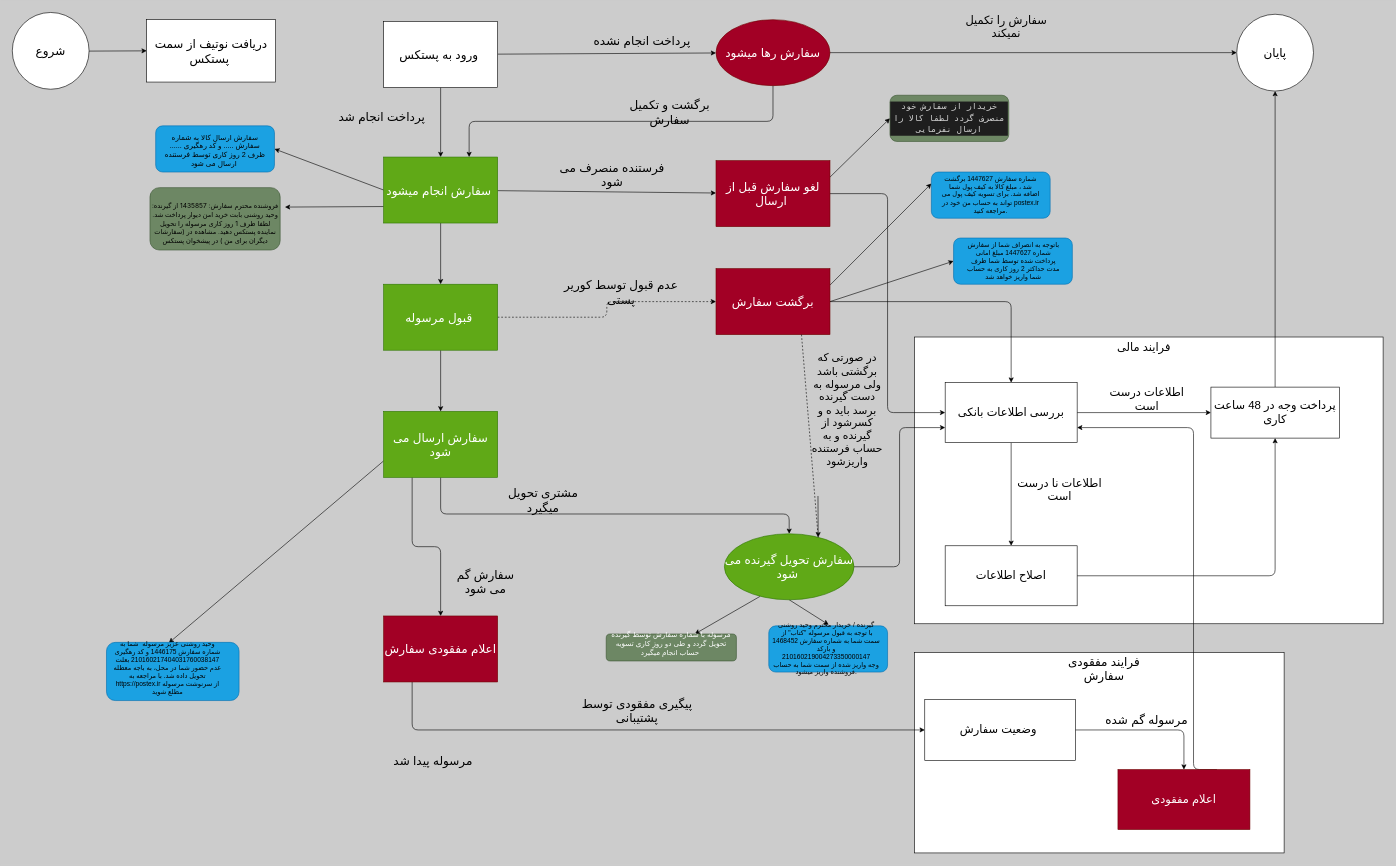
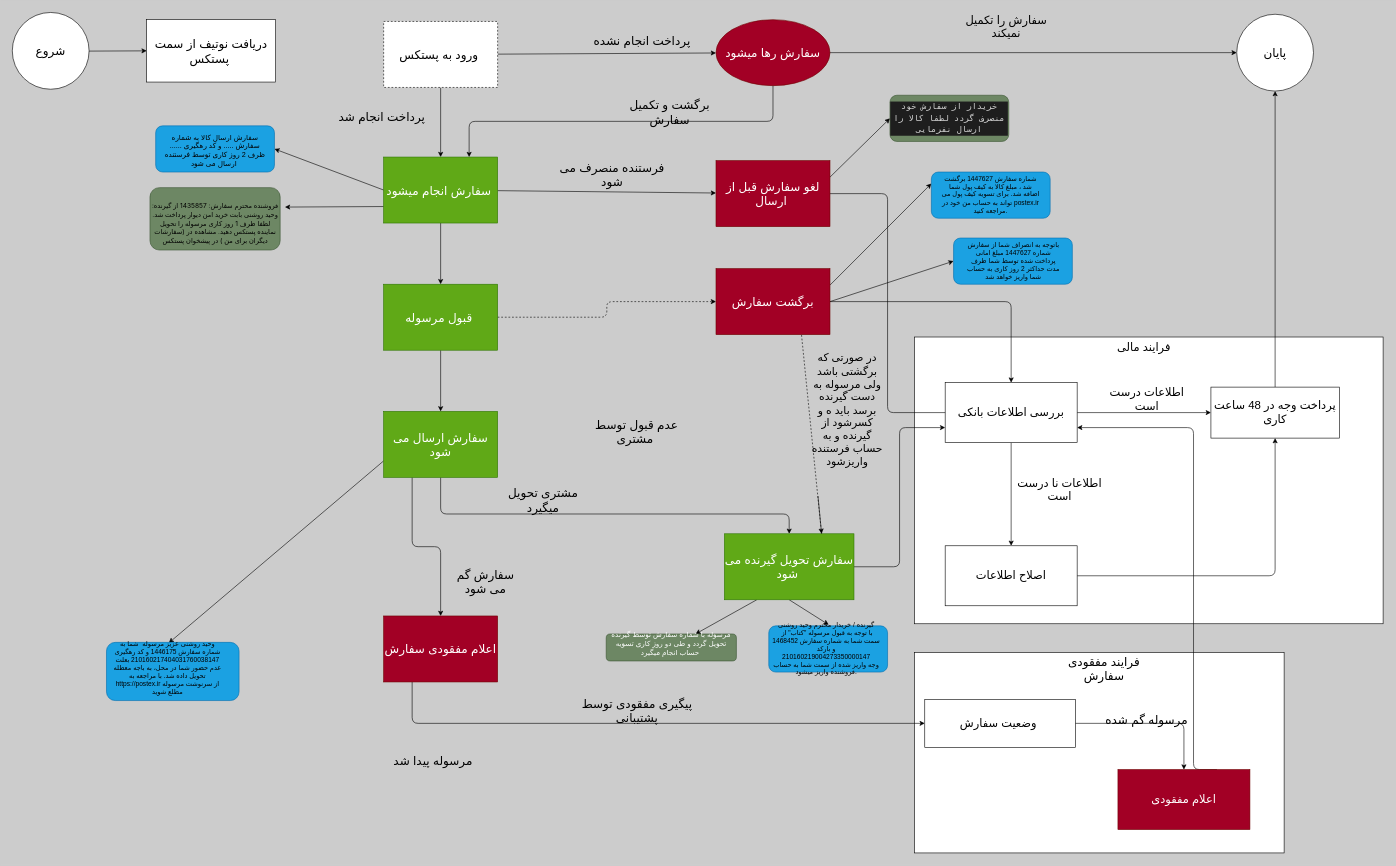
(441, 54) -> (441, 54)
(621, 292) -> none
(939, 413) -> (941, 413)
none -> (637, 432)
(789, 567) -> (789, 567)
(1000, 730) -> (1000, 723)
